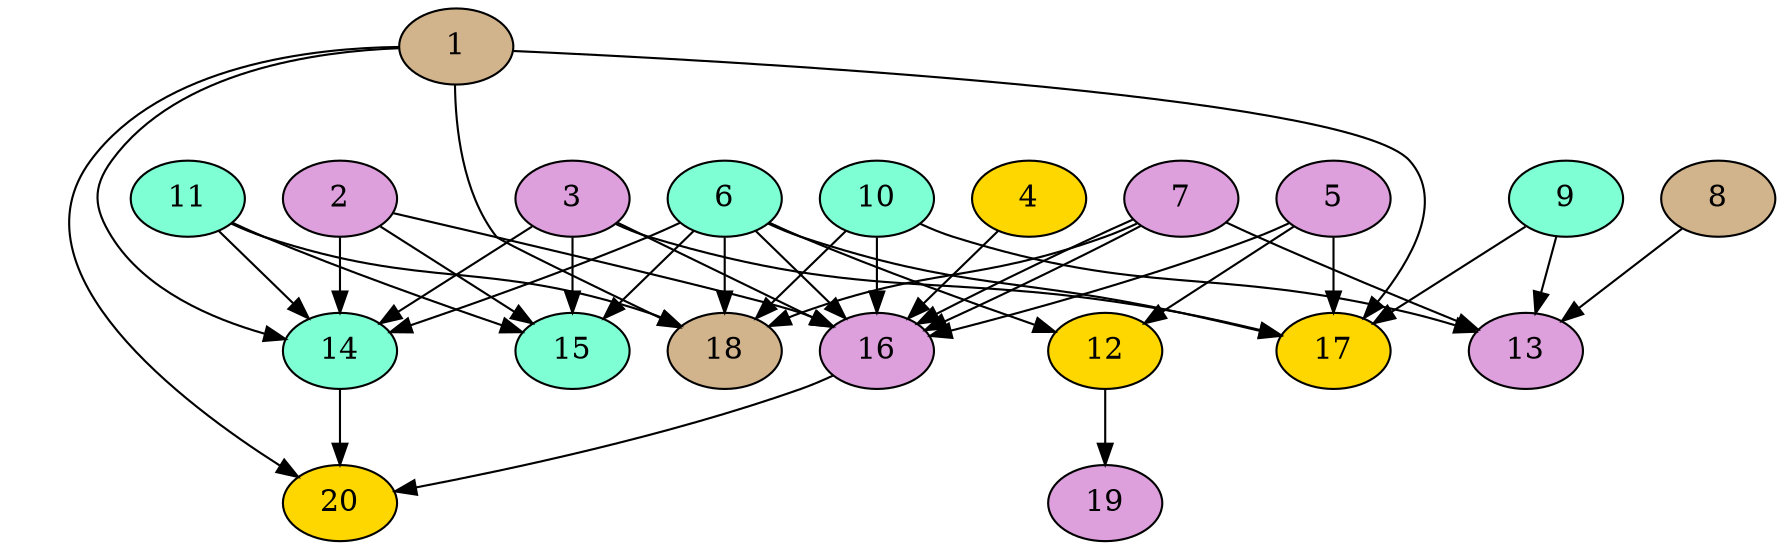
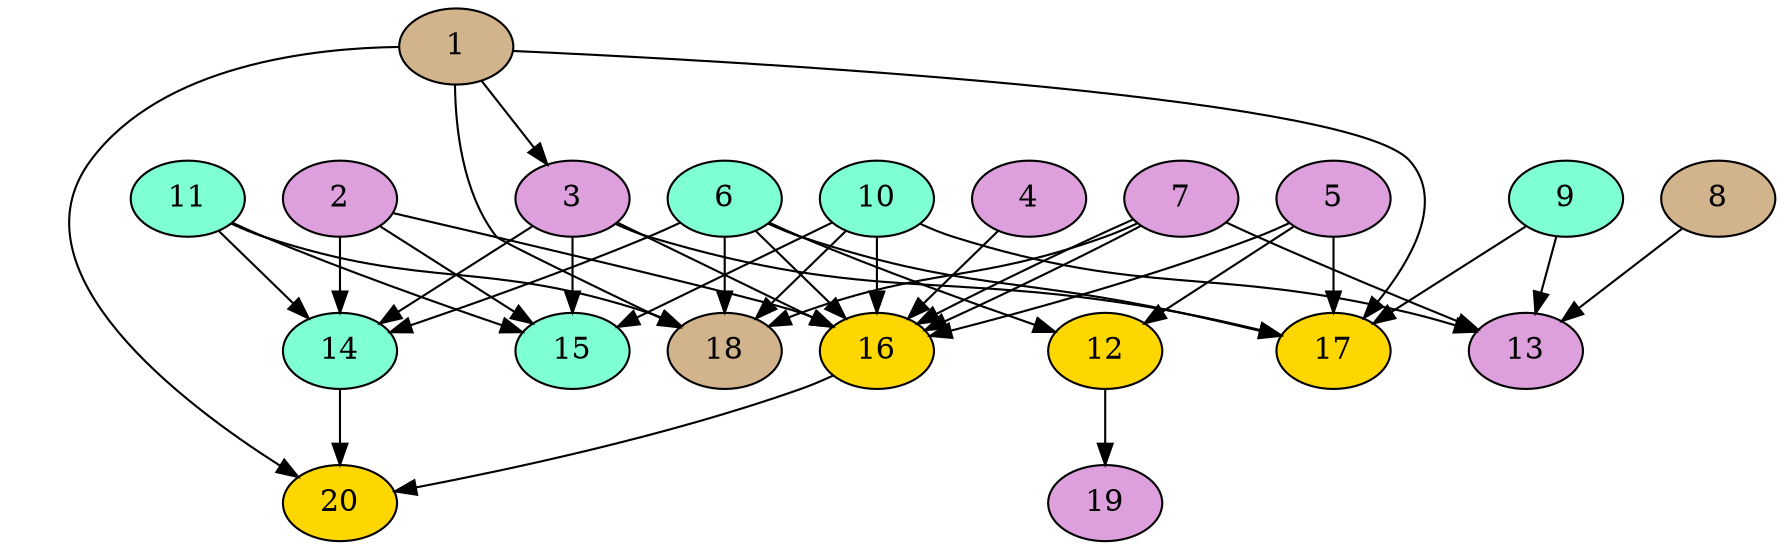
(129, 142) -> (508, 114)
(1029, 199) -> (1029, 199)
(662, 262) -> (735, 270)
(877, 351) -> (877, 351)
